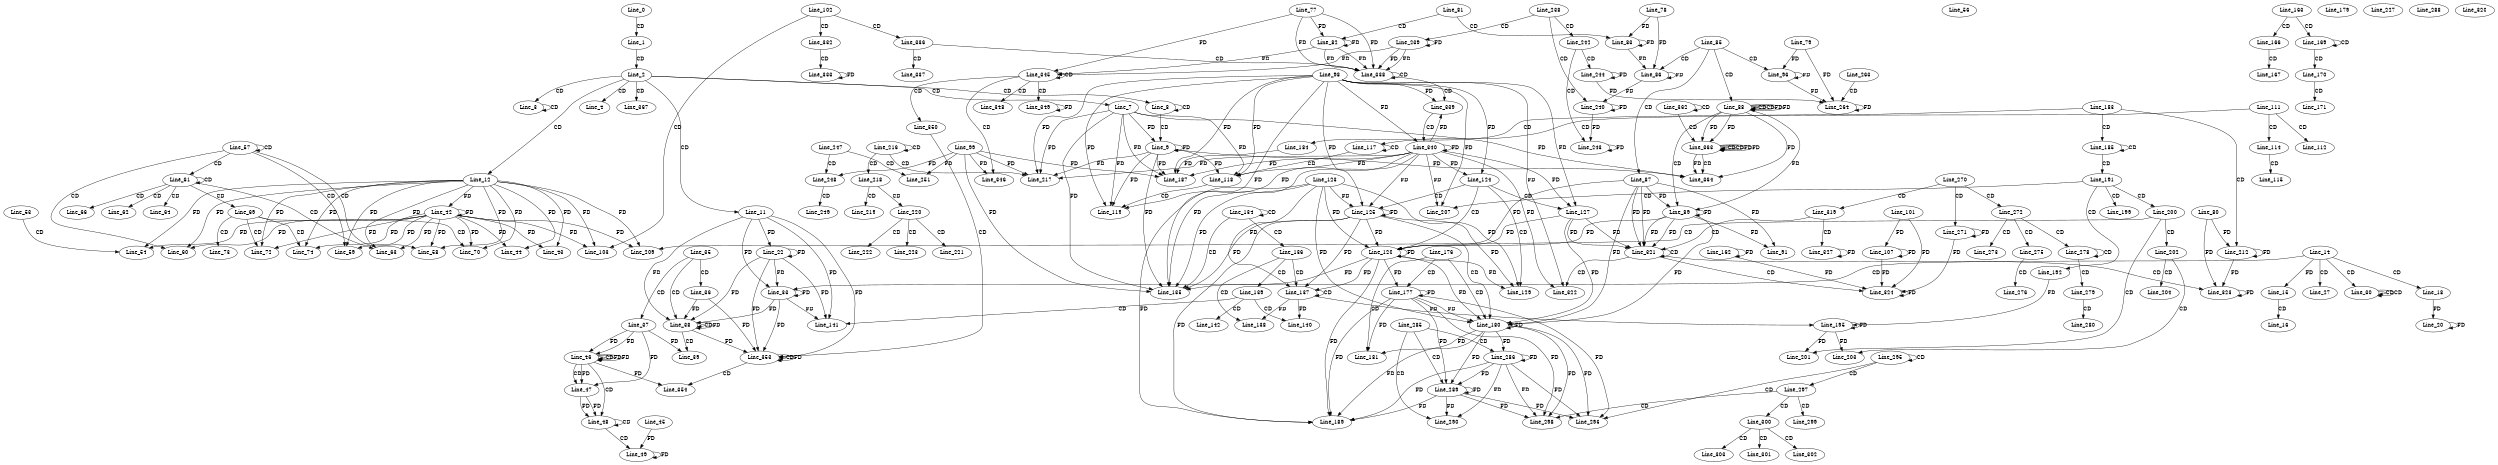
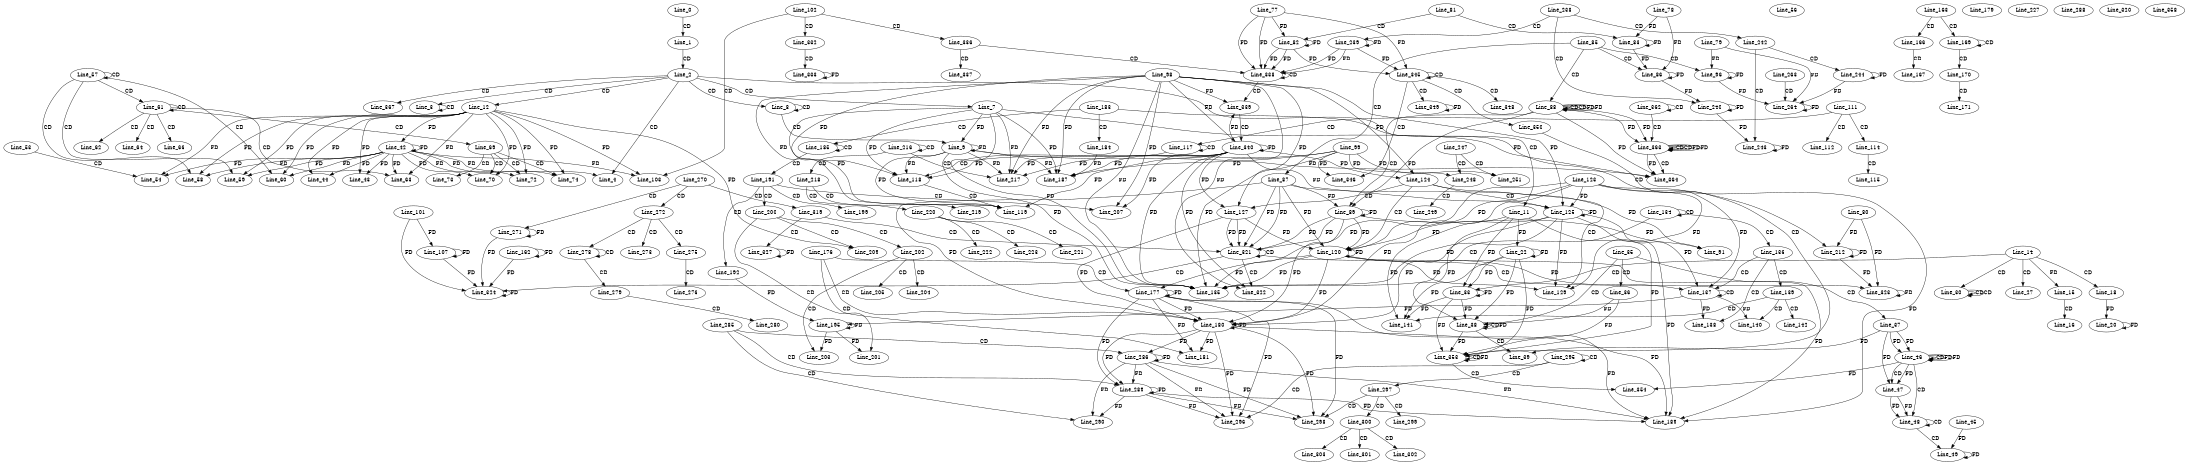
none -> (2165, 10)
(545, 221) -> (469, 167)
(1475, 273) -> (1410, 273)
none -> (873, 293)
